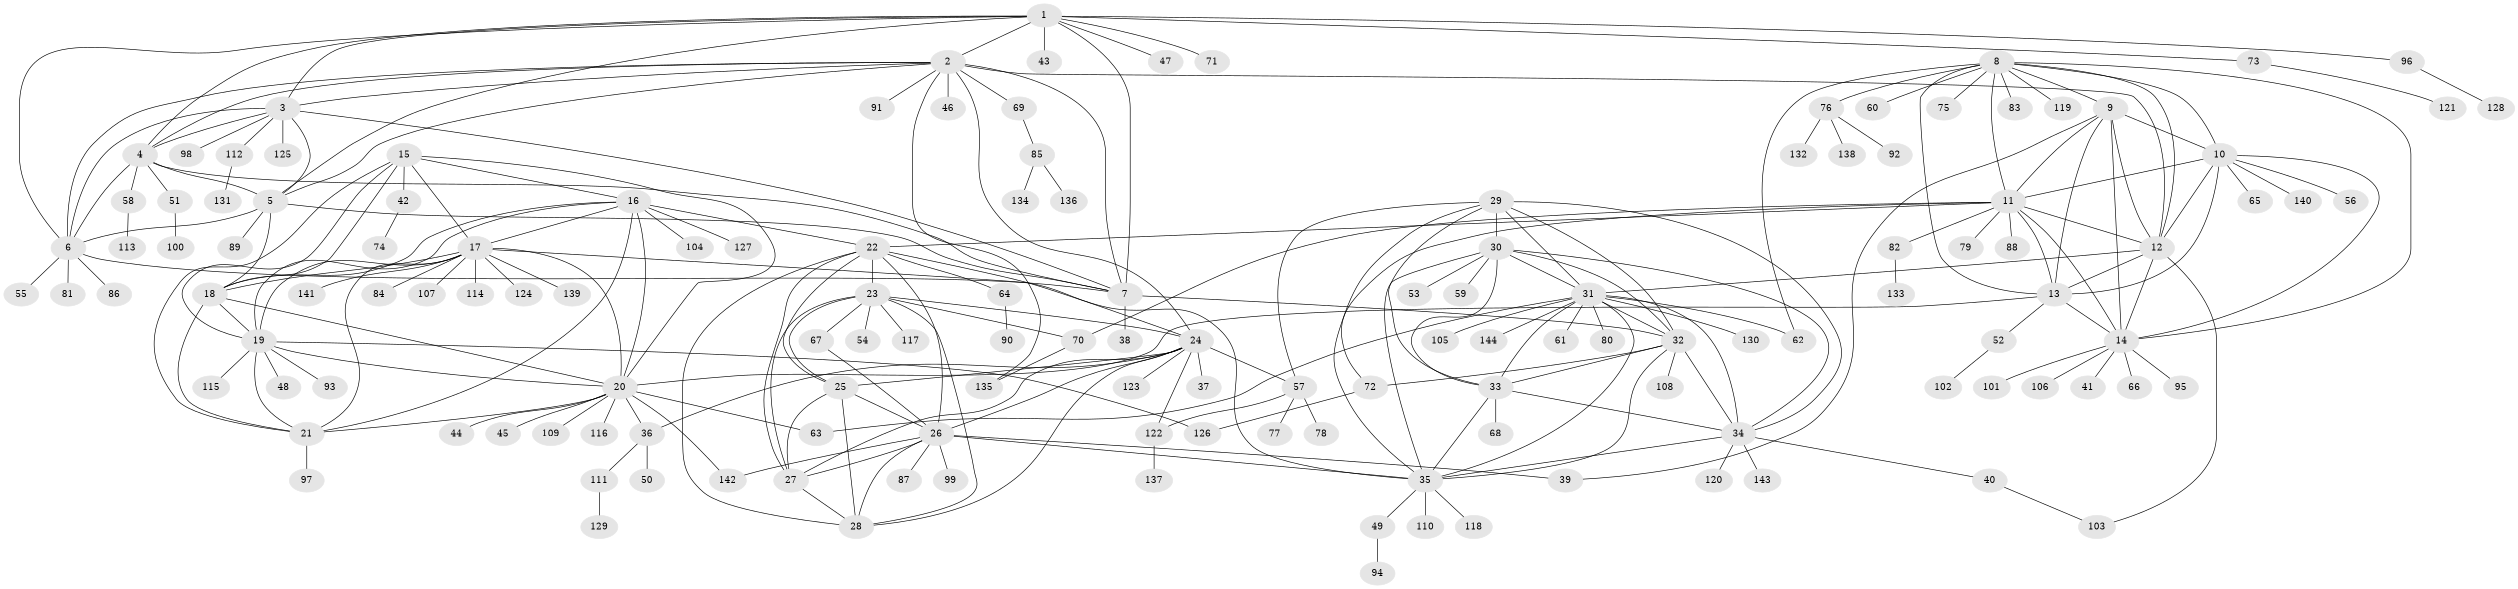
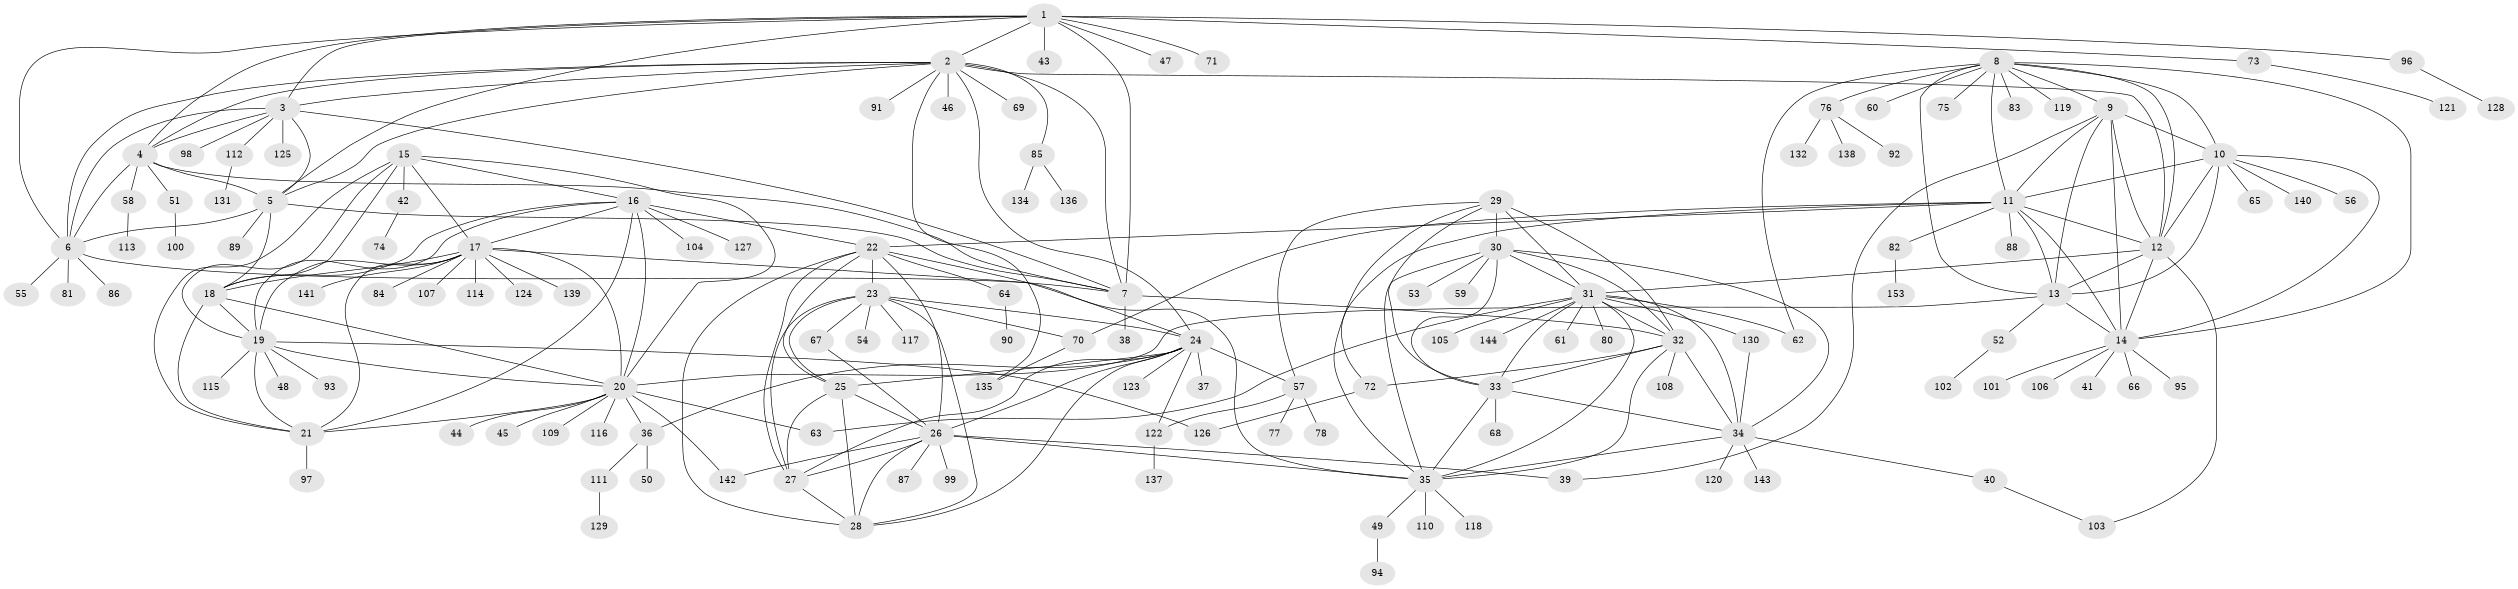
(1028, 132) -> (1029, 84)
(1966, 248) -> none
(1759, 256) -> (1745, 387)
(1896, 294) -> (1896, 294)
